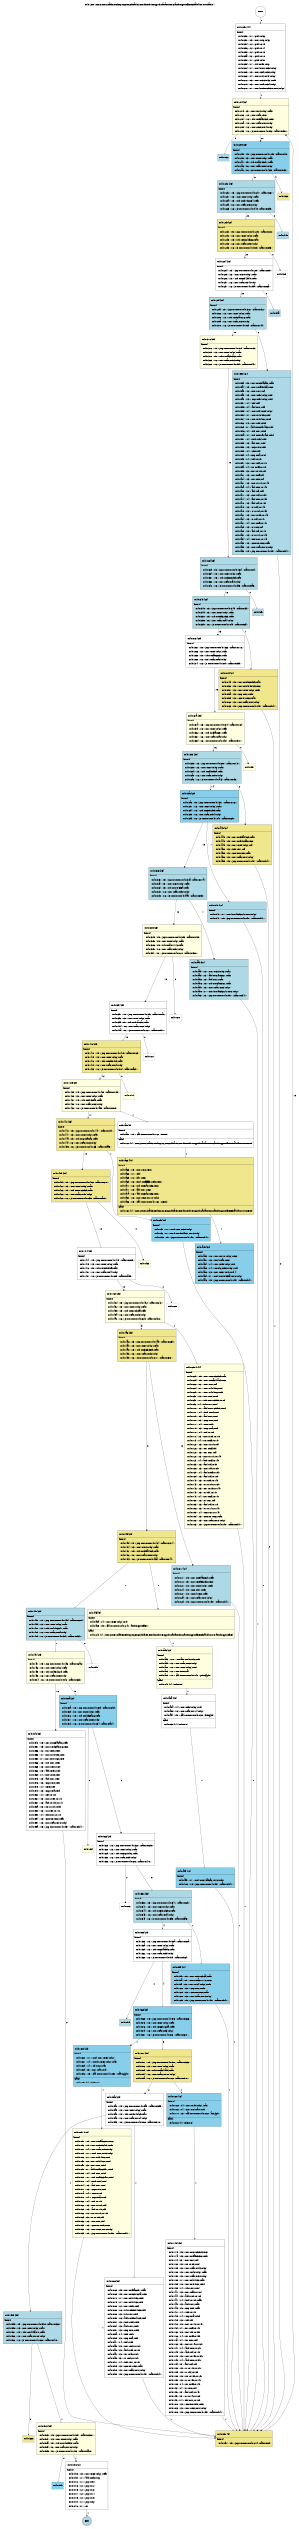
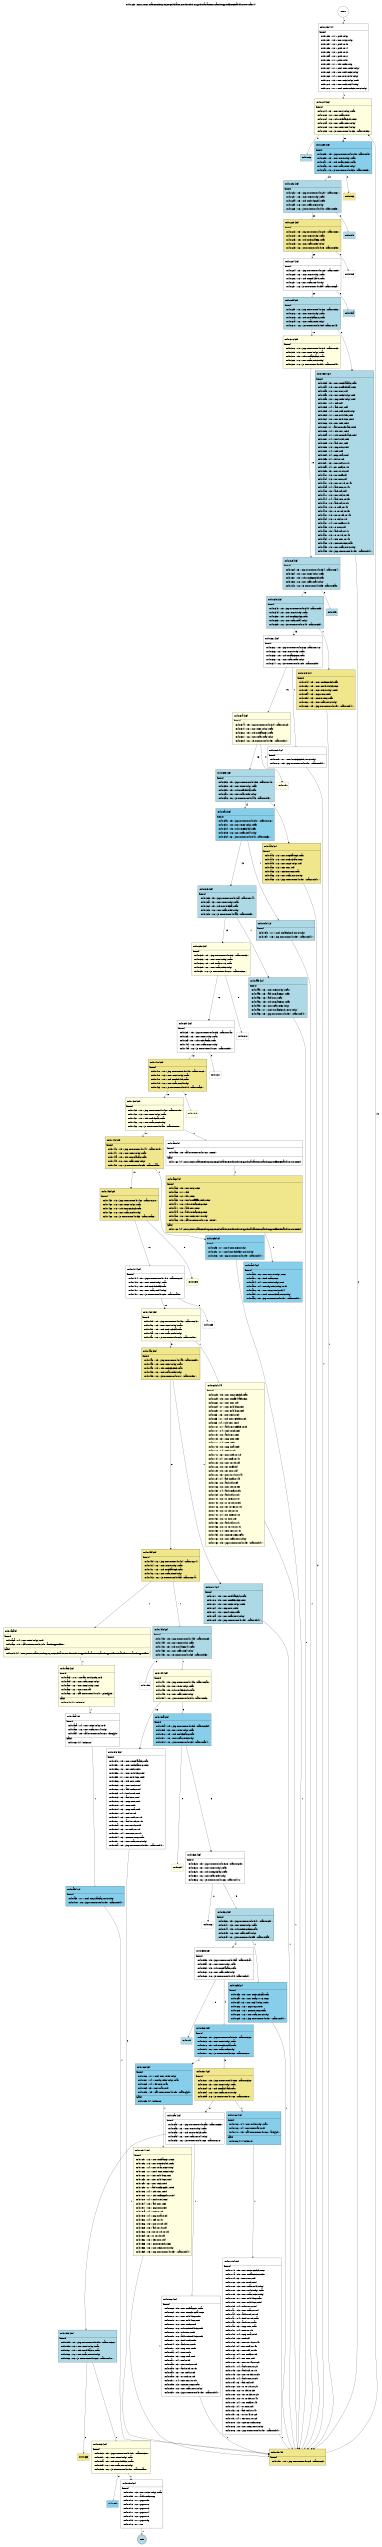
none -> (297, 757)
(182, 1446) -> (204, 1464)
